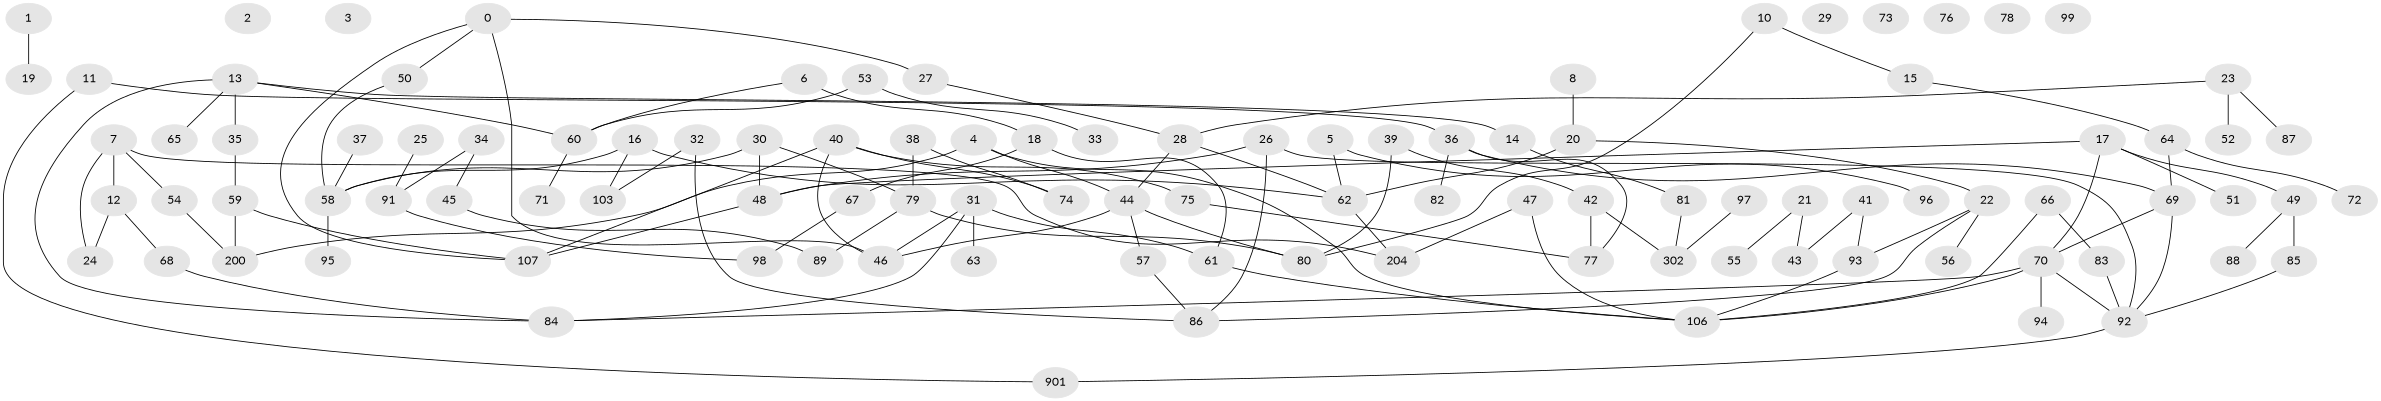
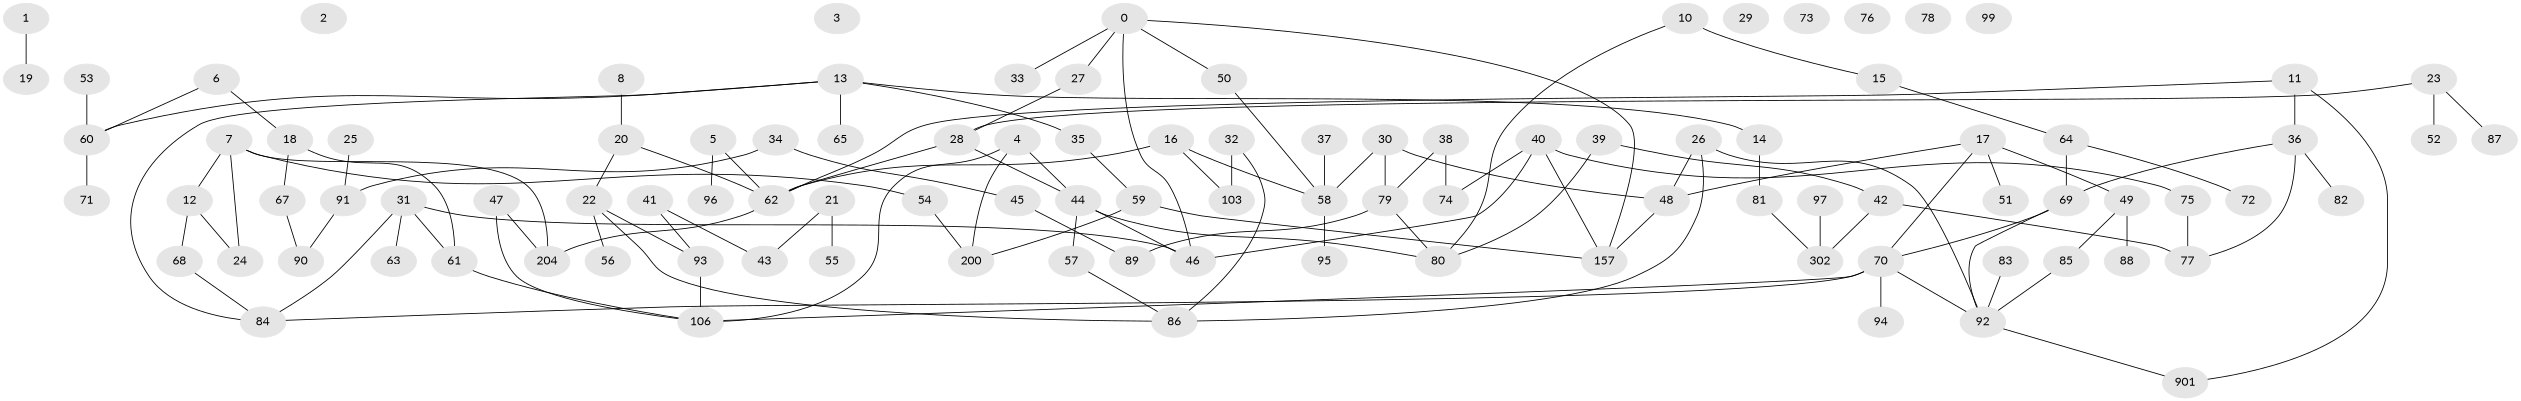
none -> (1897, 95)
(980, 110) -> (1071, 49)
(2048, 201) -> none
(528, 261) -> (1604, 261)
(760, 261) -> (301, 261)
